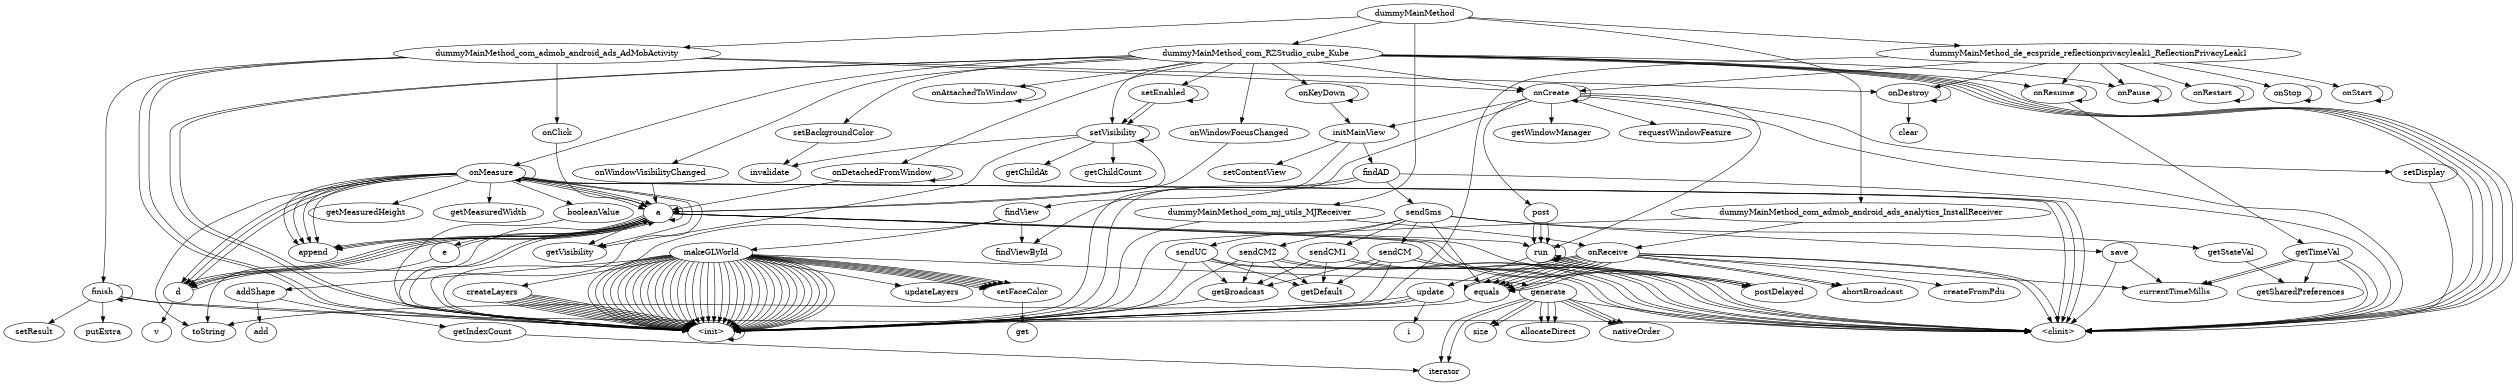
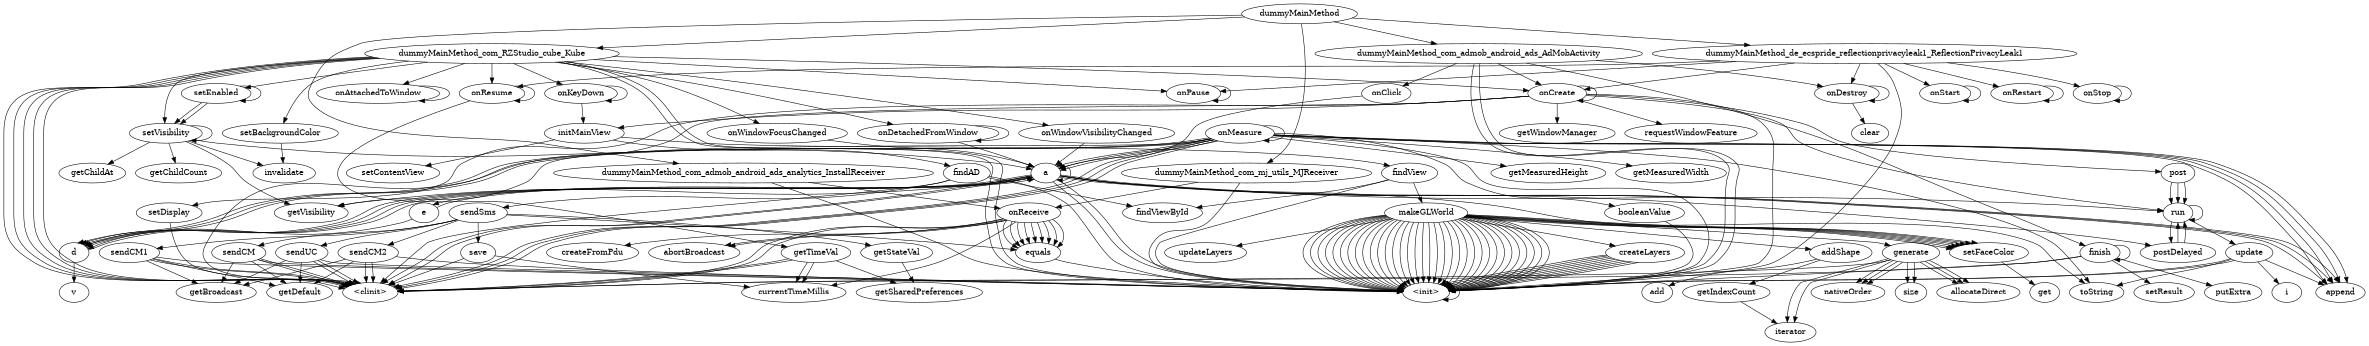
(820, 82) -> none
none -> (2292, 271)
(975, 322) -> (777, 278)
